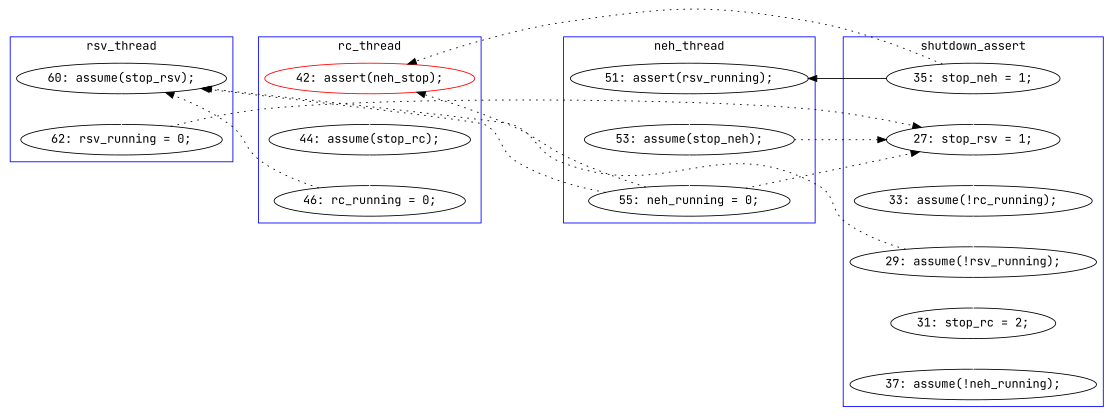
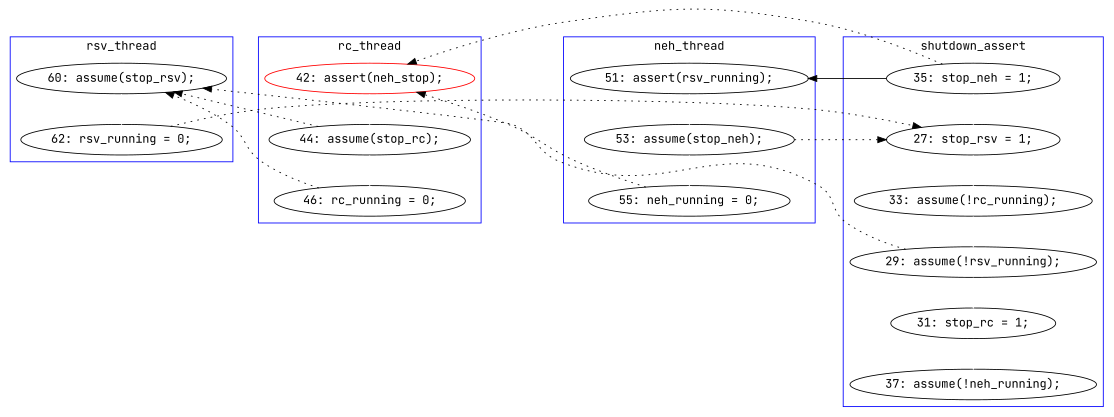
(491, 129) -> (267, 114)
(828, 171) -> none
(973, 323) -> (973, 323)
